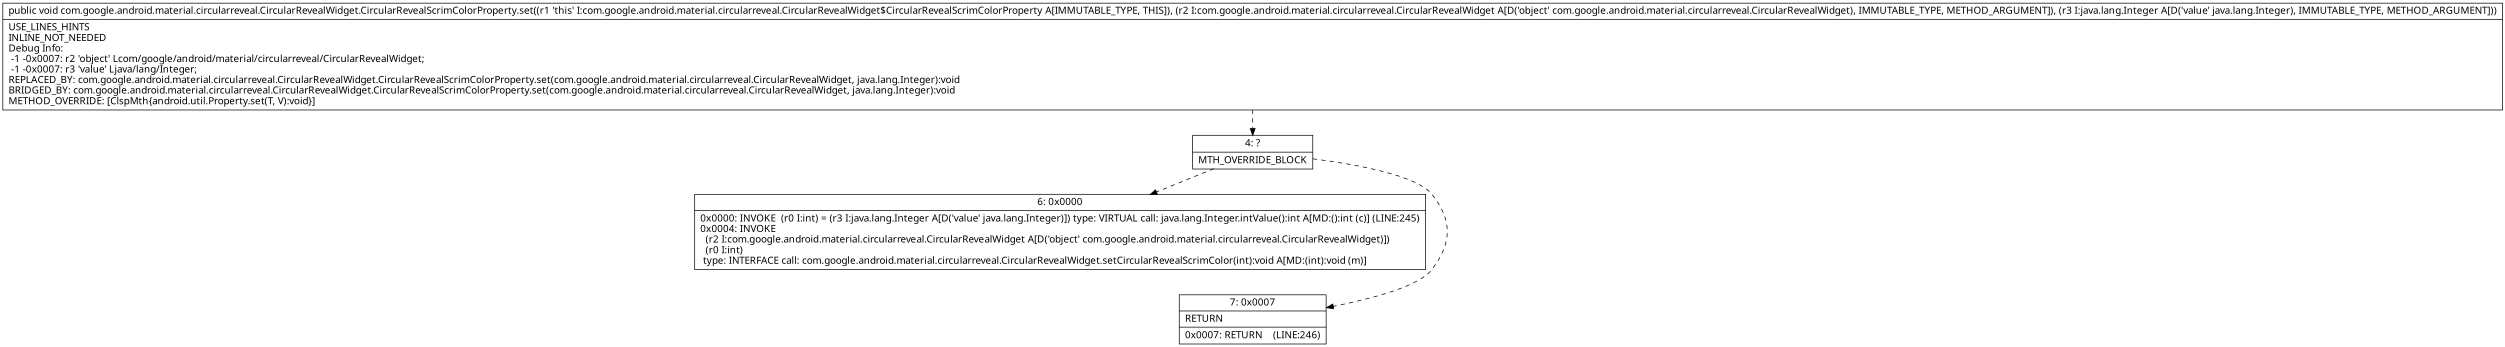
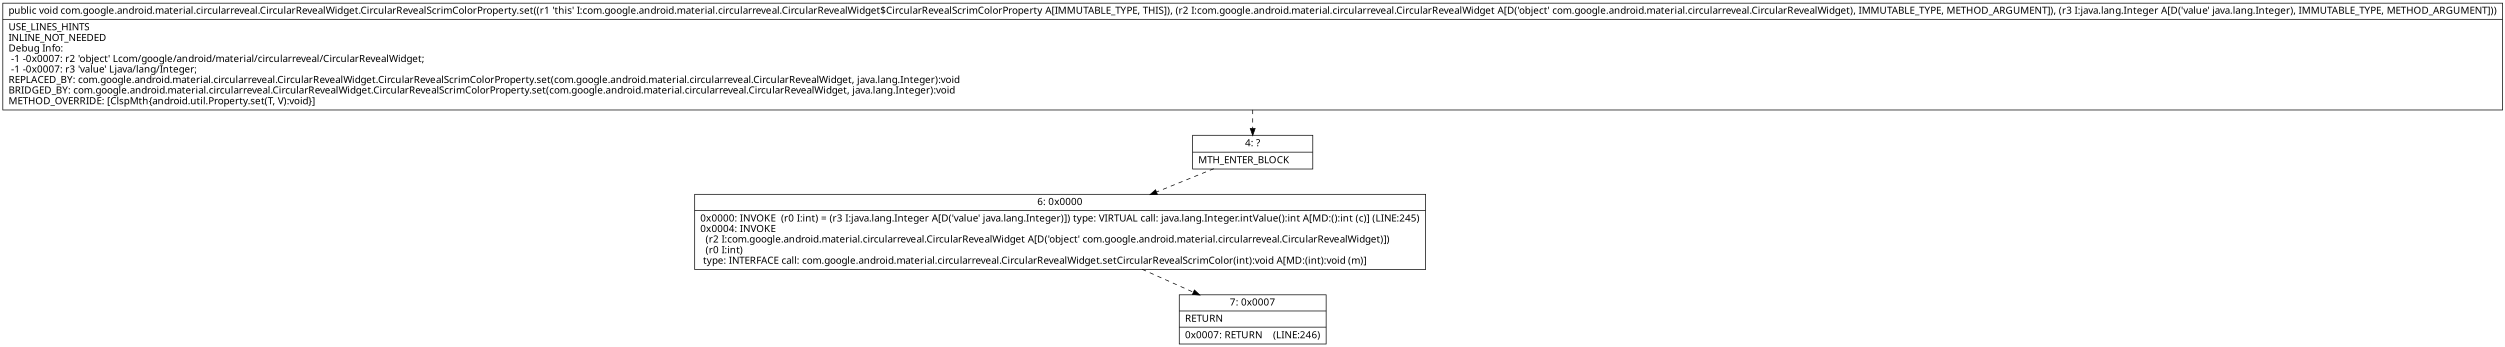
(1253, 160) -> (1244, 160)
(1446, 222) -> (1168, 281)
